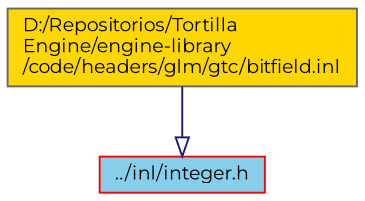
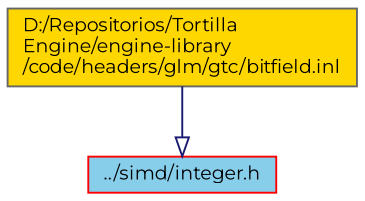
(182, 175) -> (182, 175)
